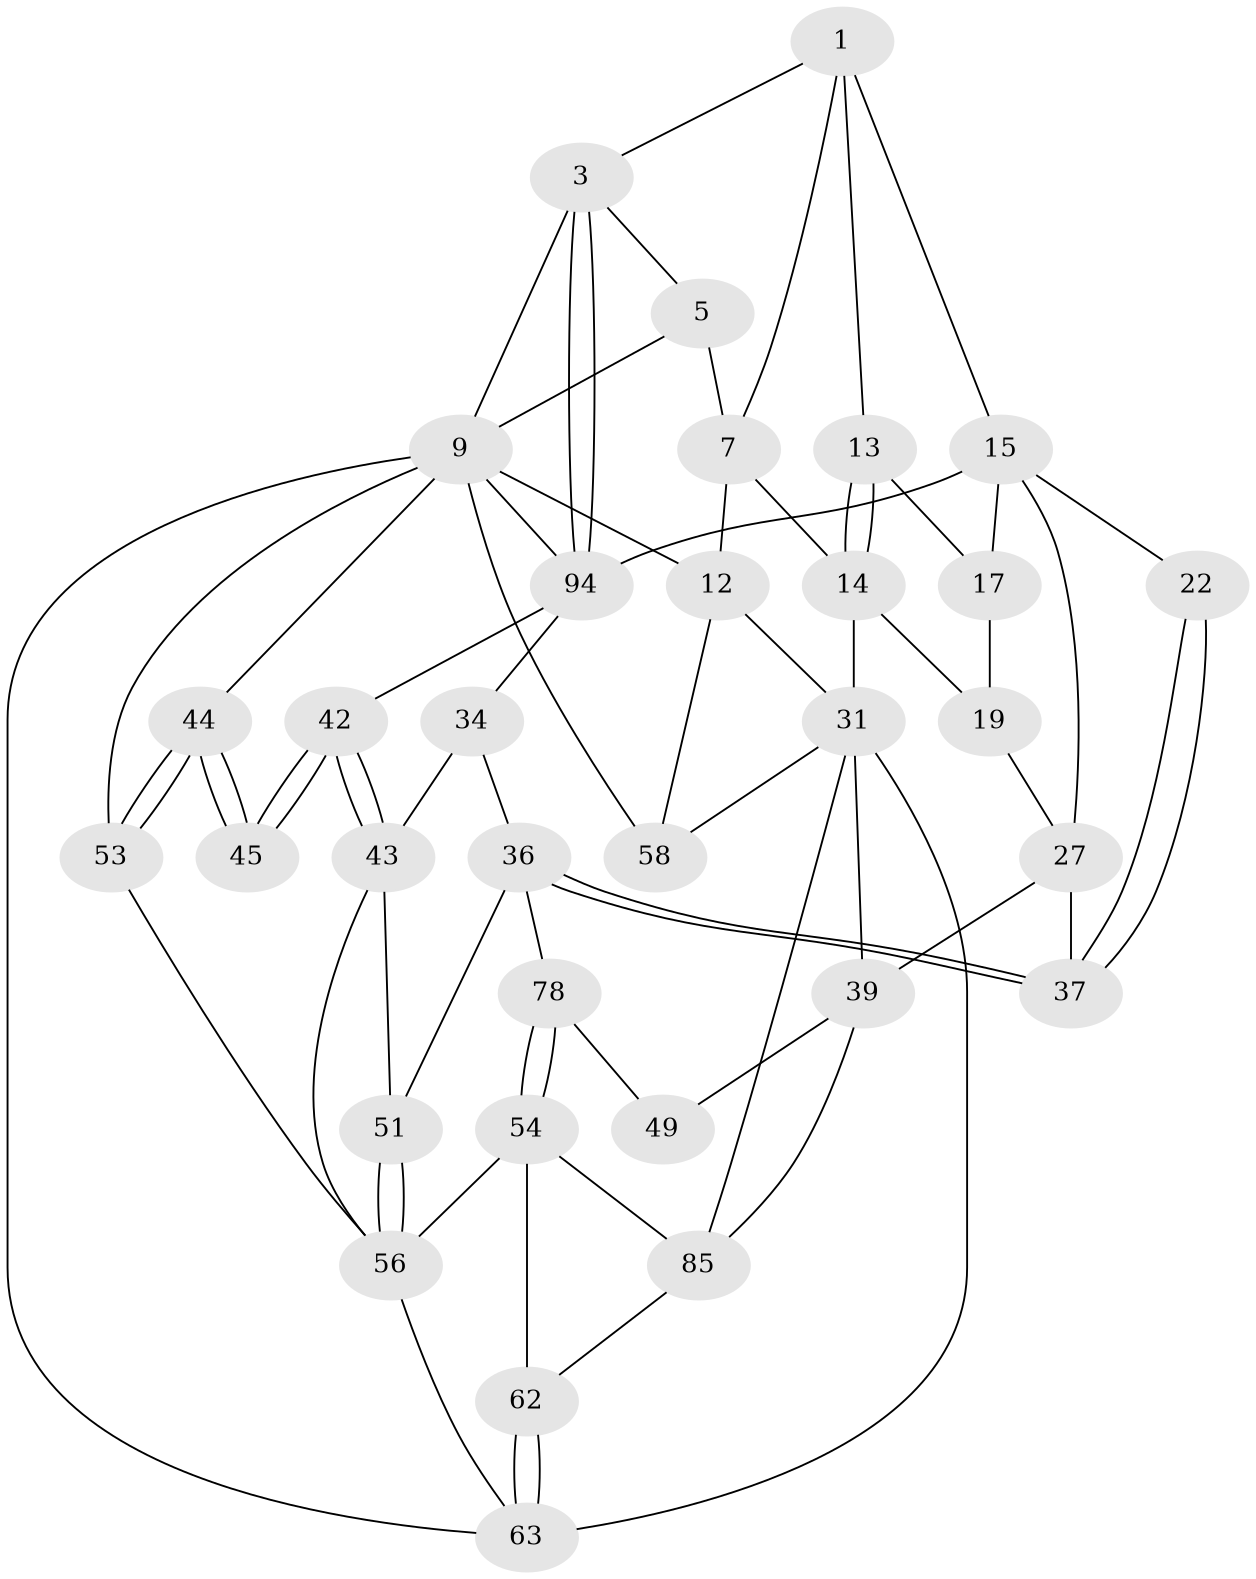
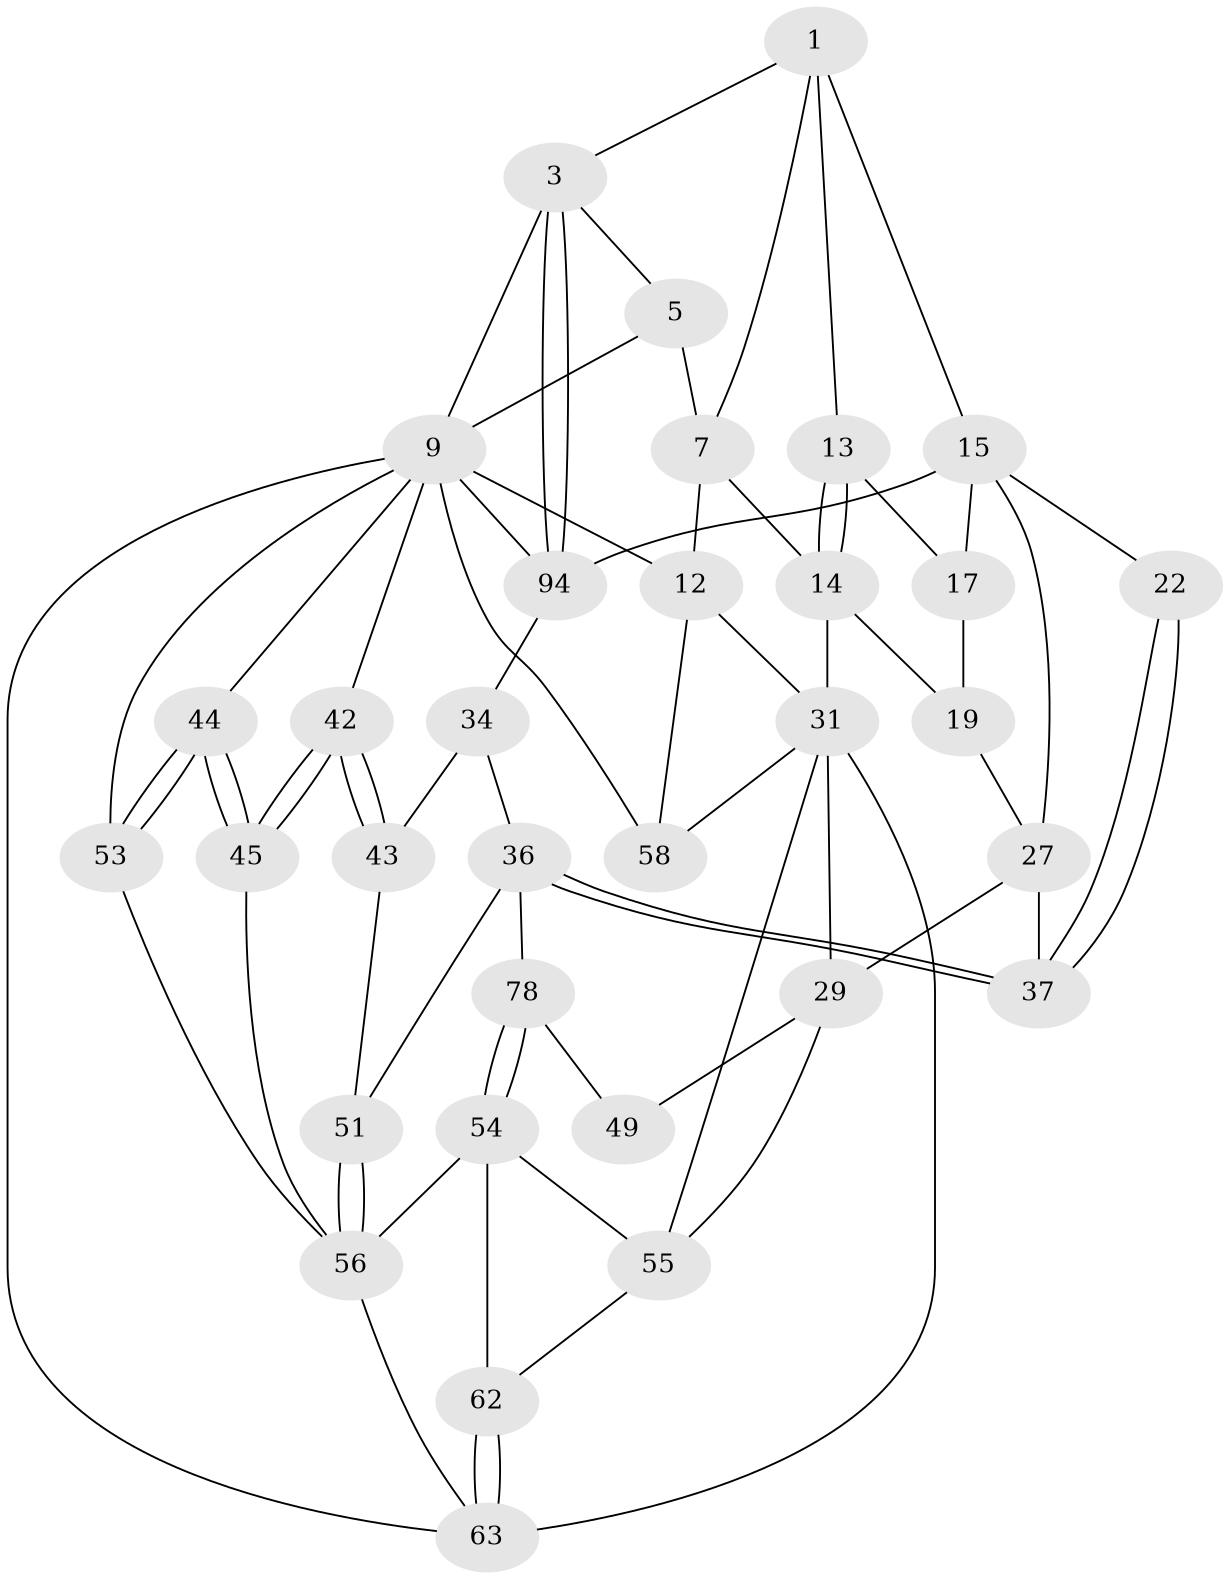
(459, 653) -> (388, 586)
(863, 994) -> (831, 994)
(315, 1065) -> (259, 1071)
(699, 1266) -> (659, 1266)
